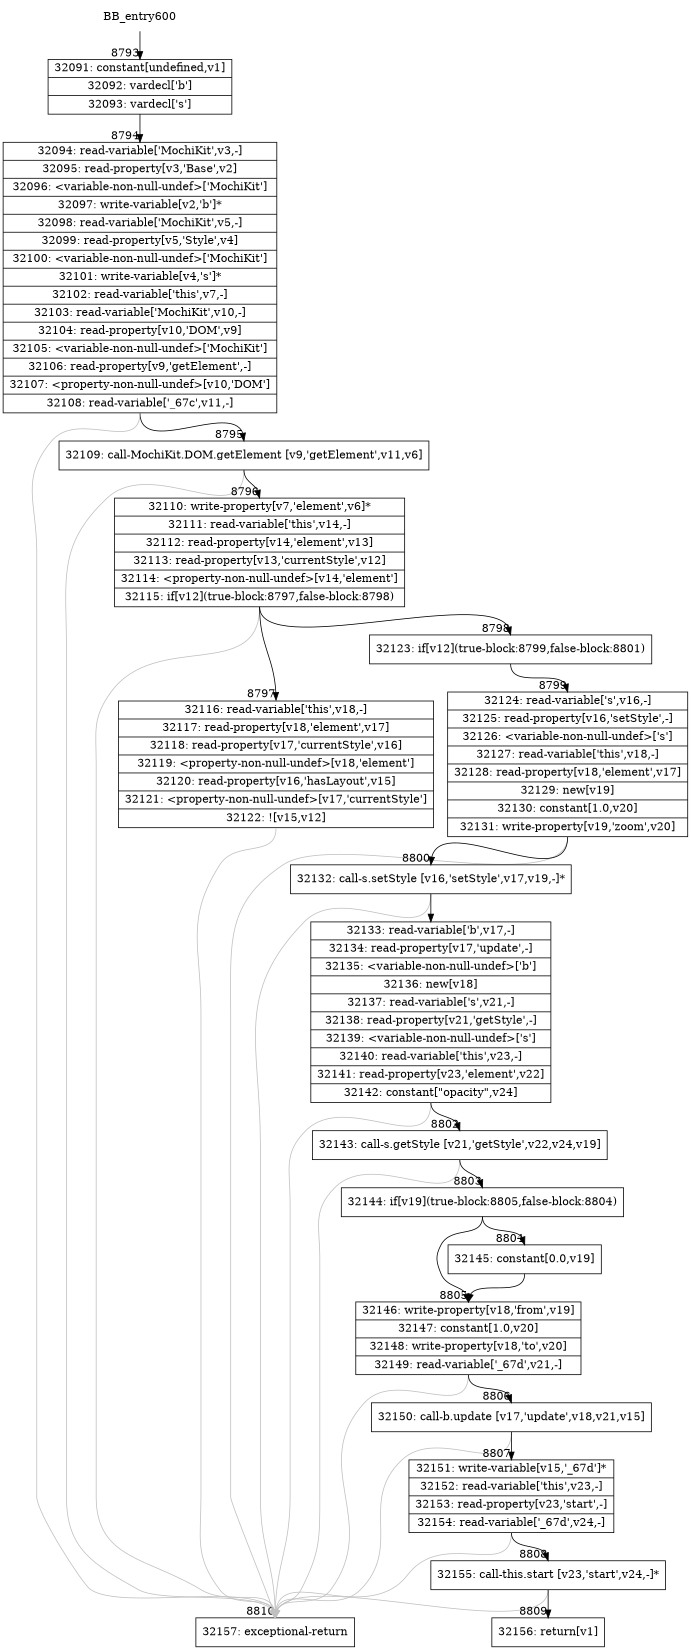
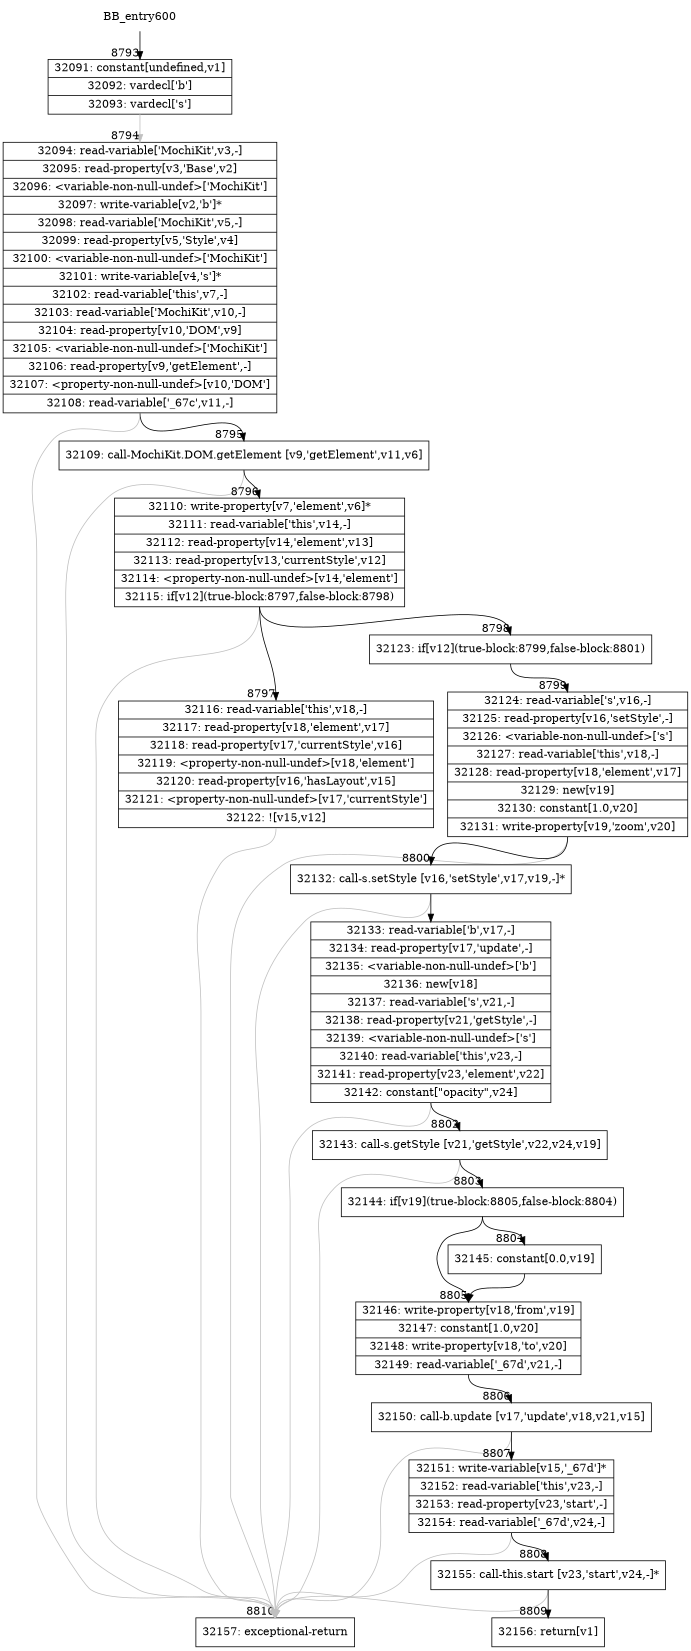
(140, 124) -> (140, 124)
(342, 1465) -> none
